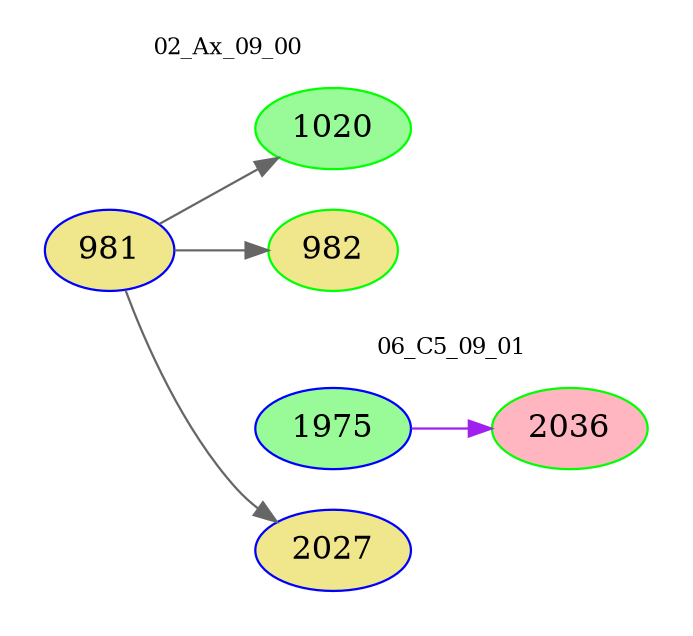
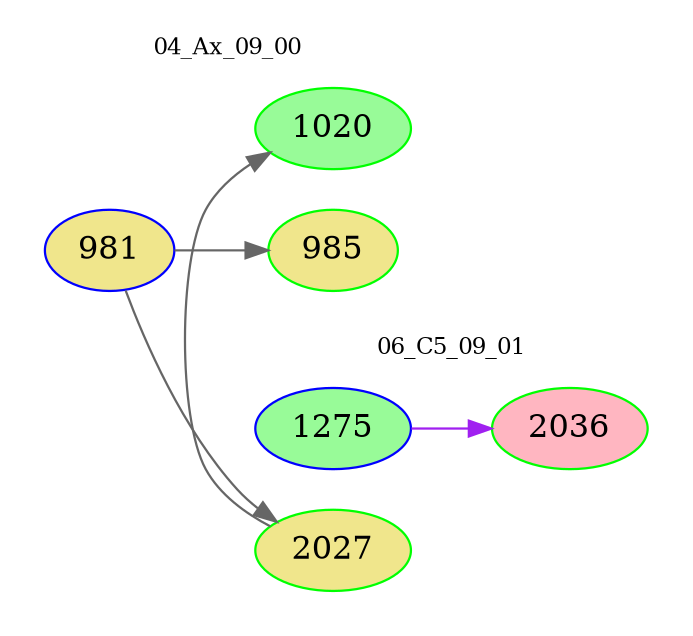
(228, 48) -> (228, 48)
(209, 197) -> (185, 351)
(333, 250) -> (333, 250)
(333, 429) -> (333, 429)
(333, 550) -> (333, 550)
